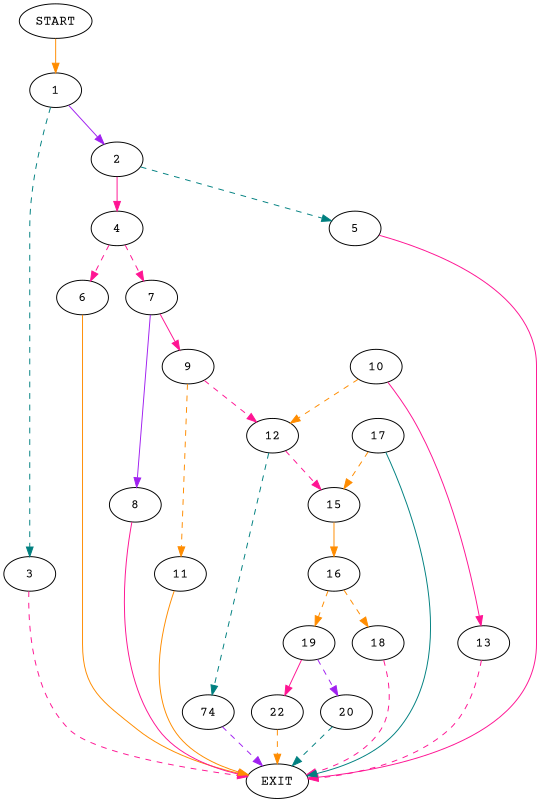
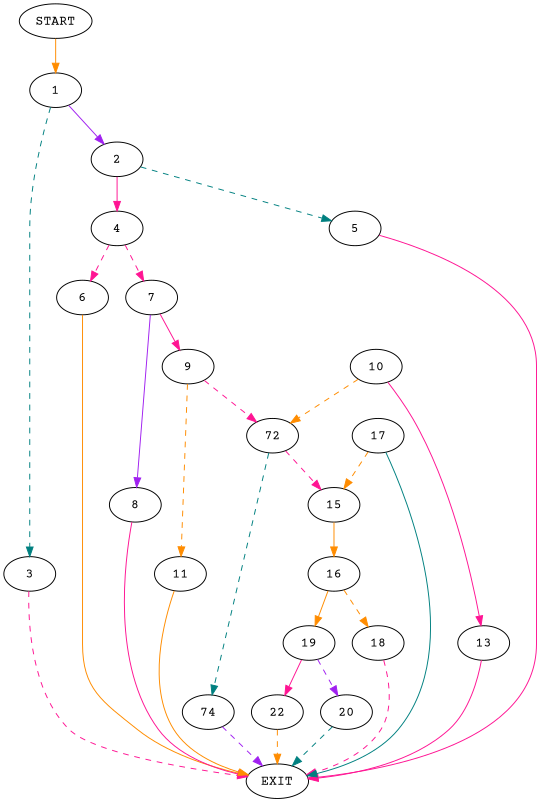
(273, 436) -> (273, 436)
(323, 604) -> (323, 604)
(423, 748) -> (423, 748)
